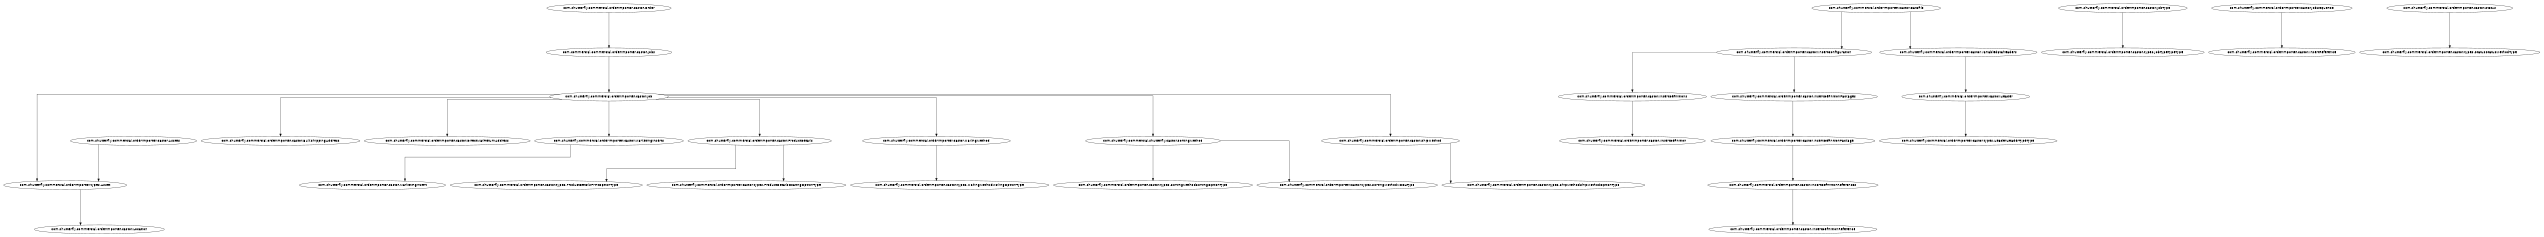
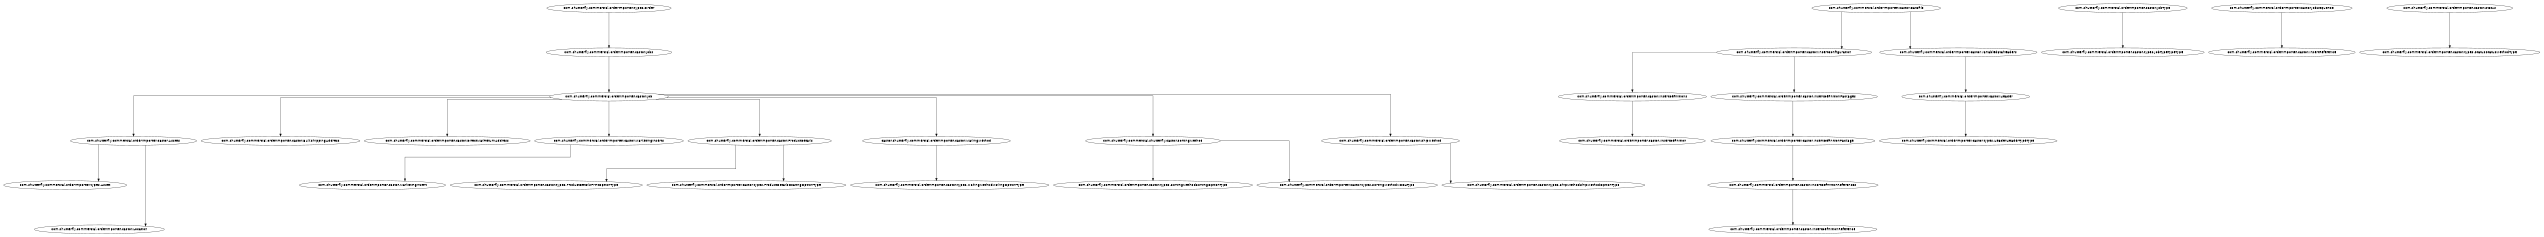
(609, 8) -> (609, 8)
(609, 52) -> (609, 52)
(256, 94) -> (323, 96)
(936, 141) -> (936, 141)
(81, 206) -> (146, 185)
